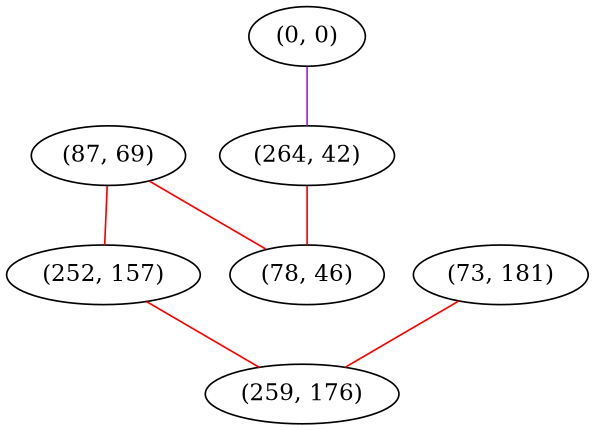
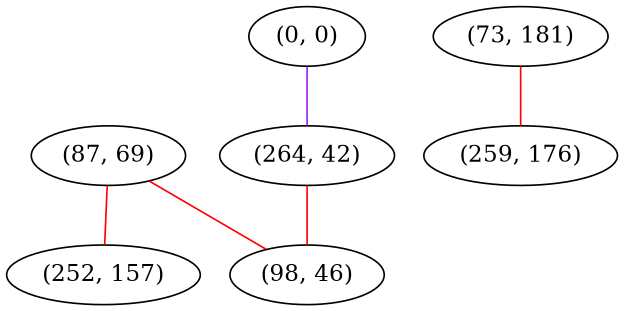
(307, 275) -> (307, 275)
(203, 334) -> none
